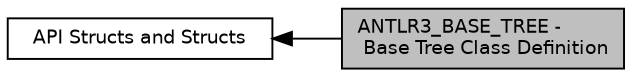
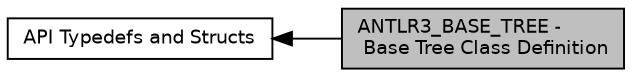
(140, 39) -> (140, 39)
